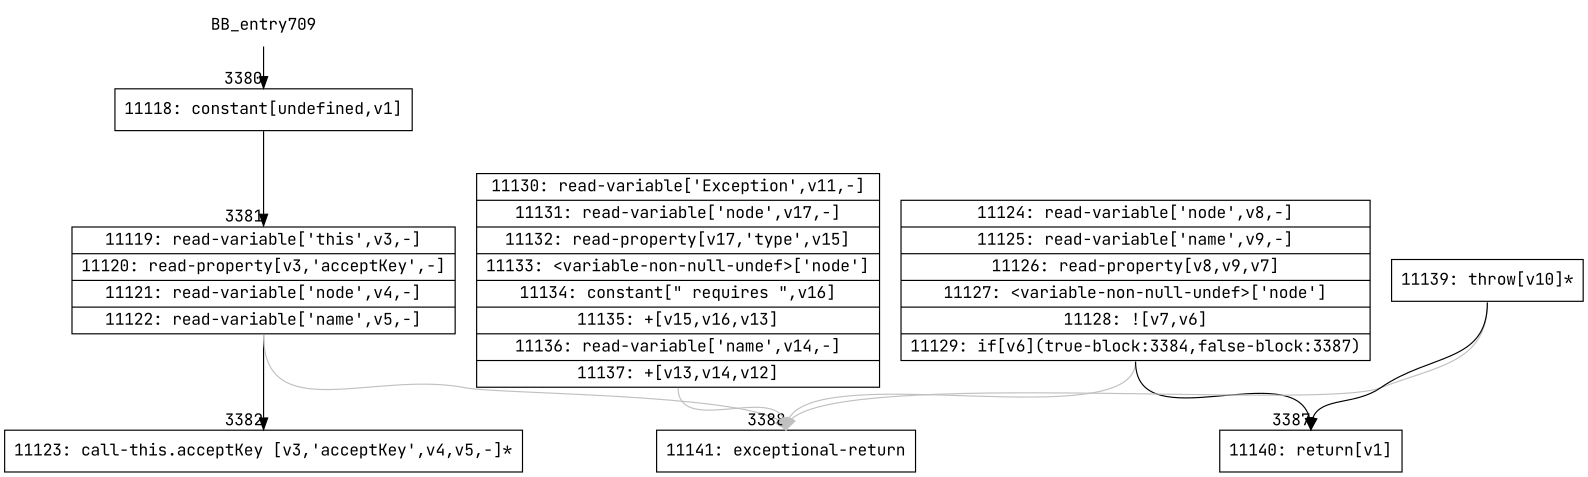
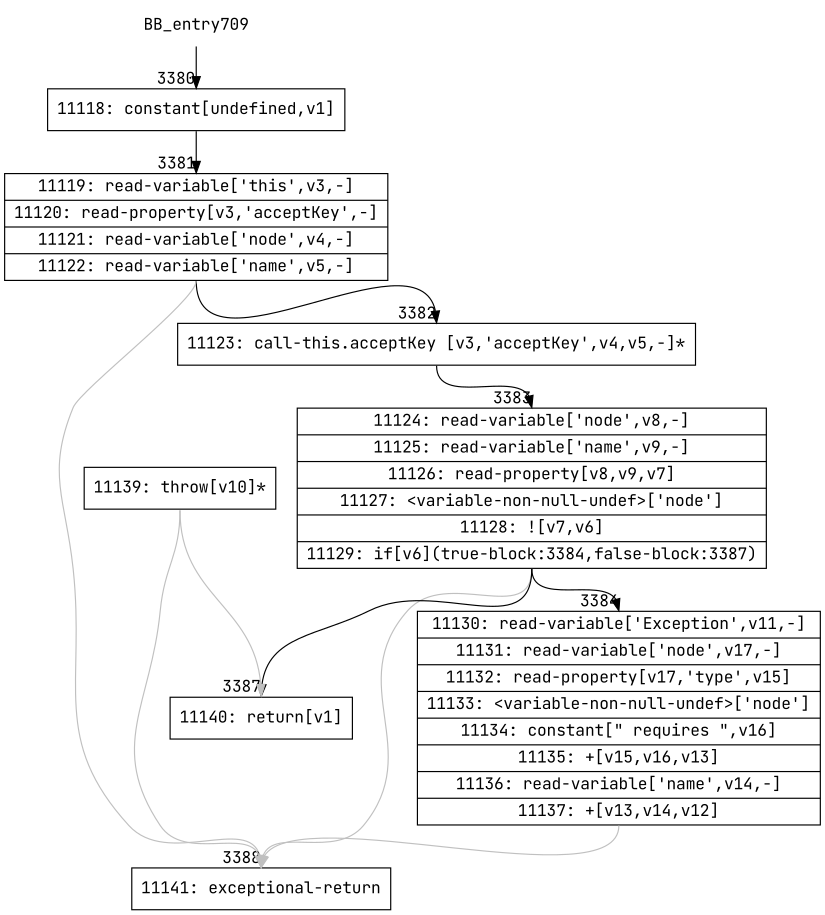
(1412, 371) -> (217, 599)
none -> (478, 387)
none -> (569, 590)
